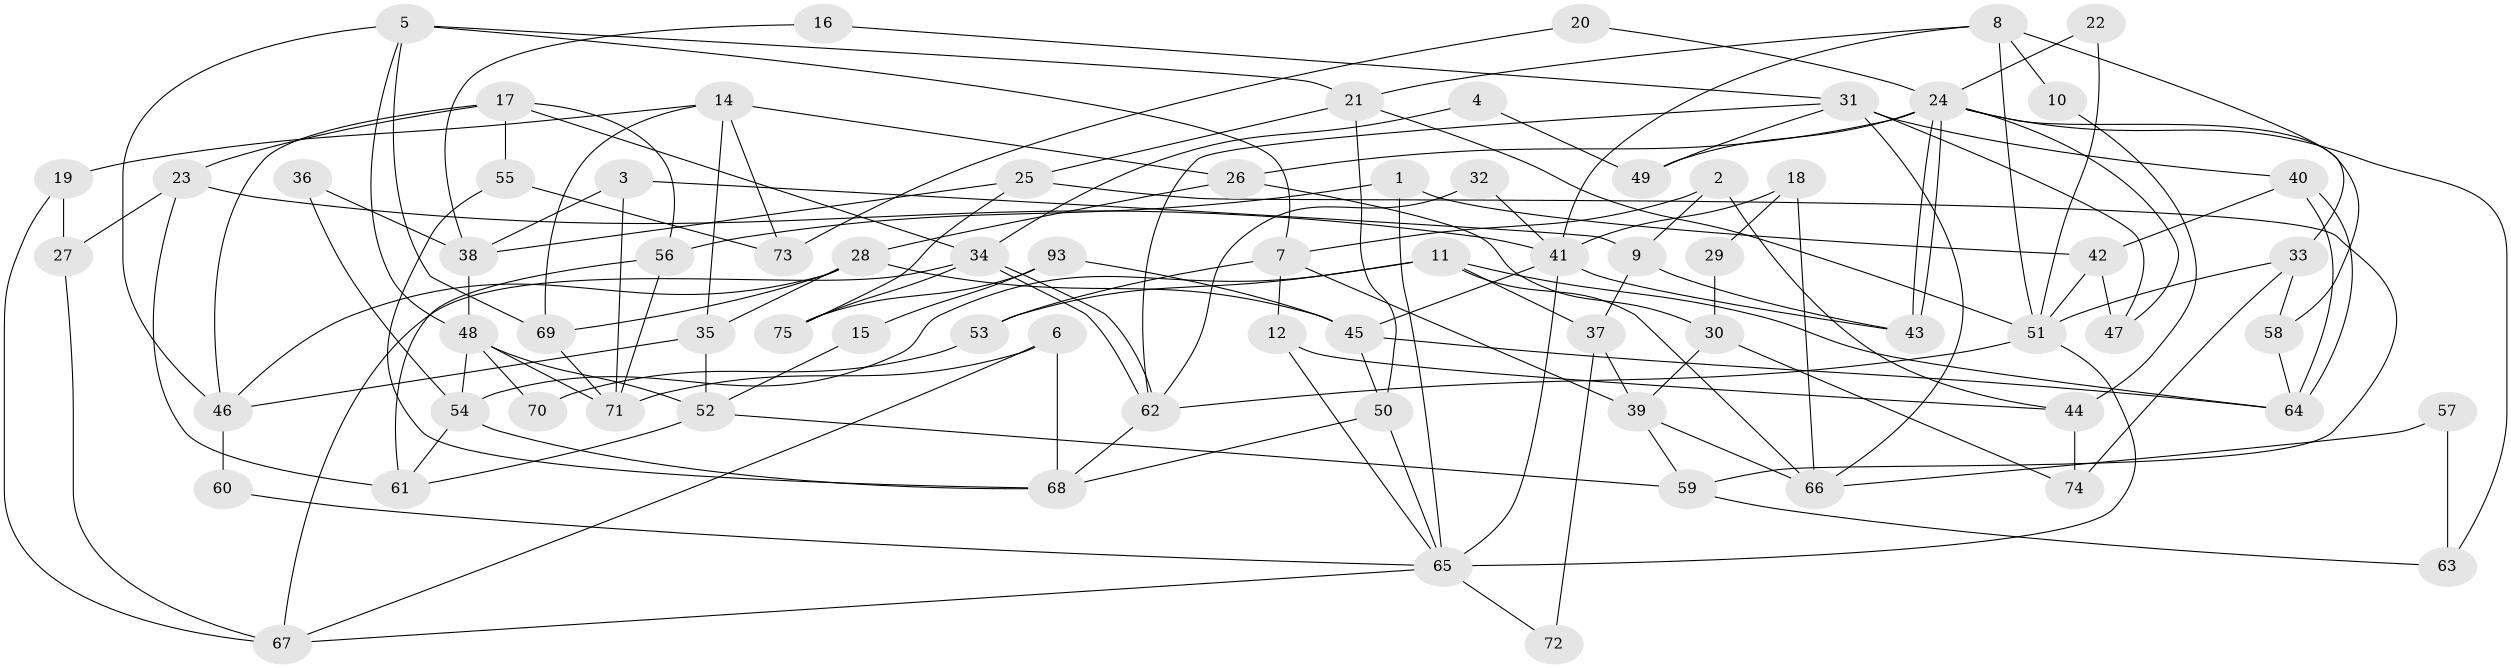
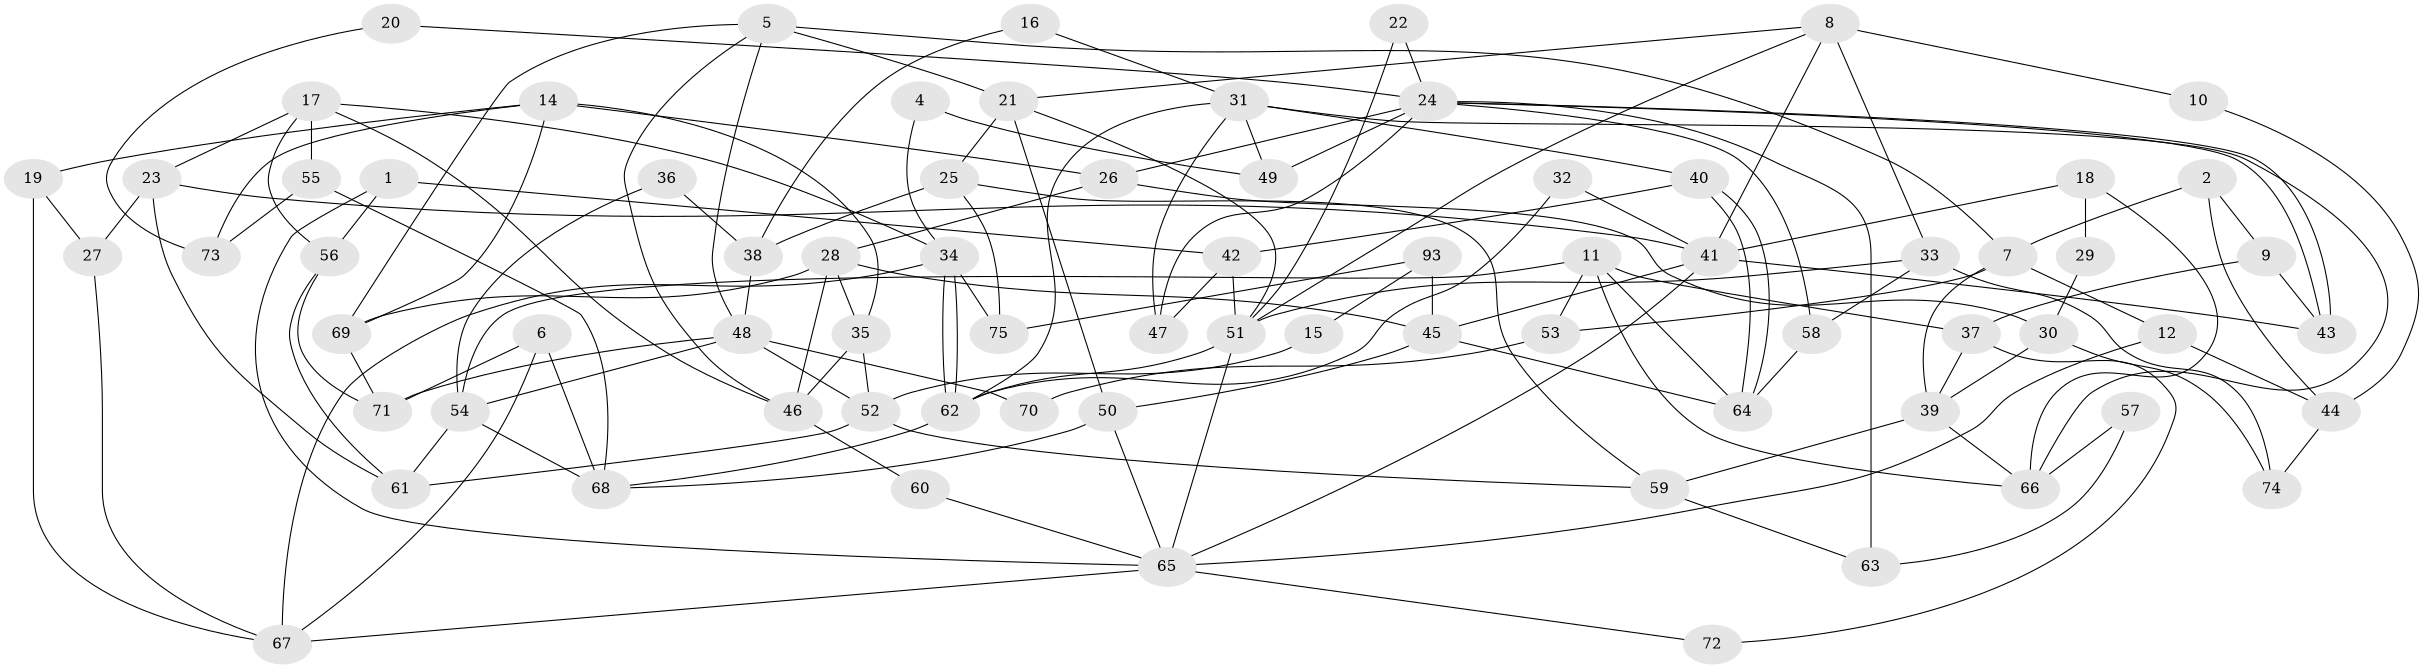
(624, 179) -> none
